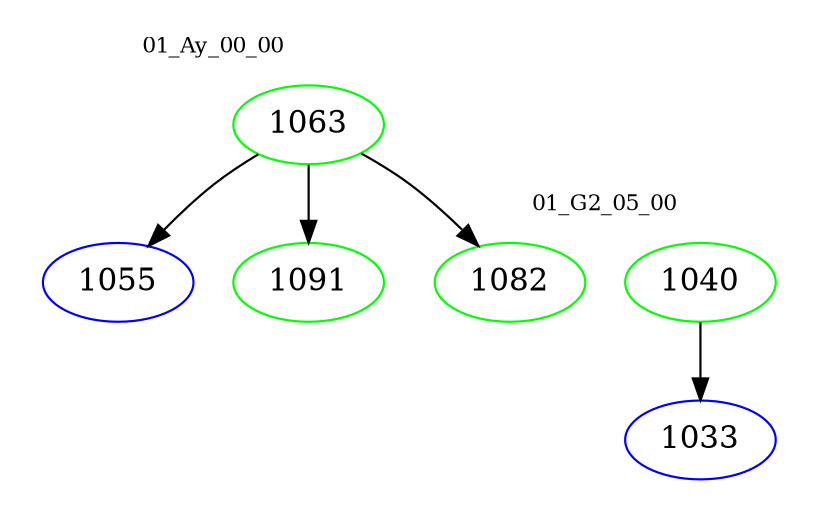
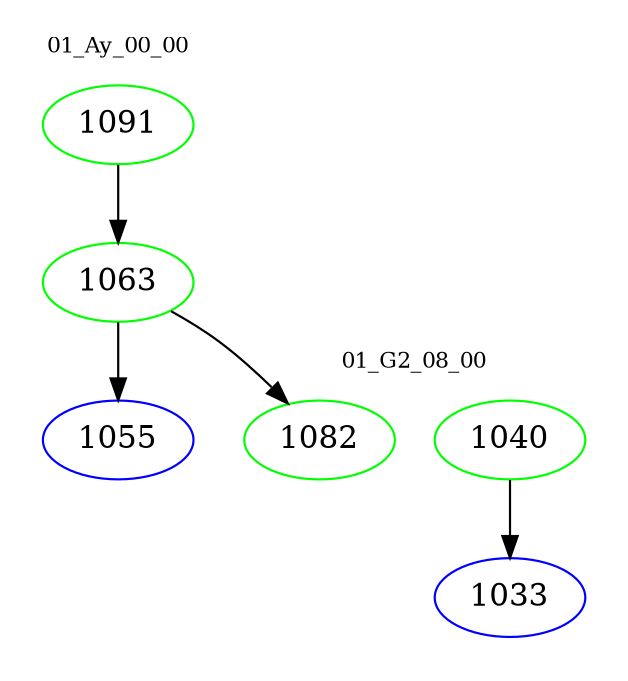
(309, 193) -> (118, 193)
(605, 205) -> (415, 362)
